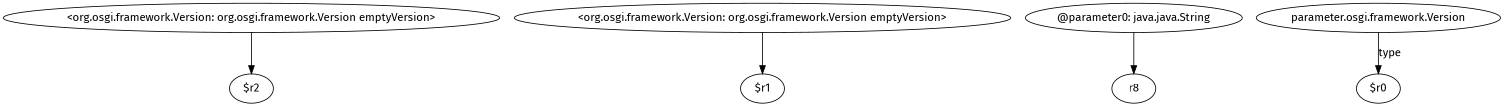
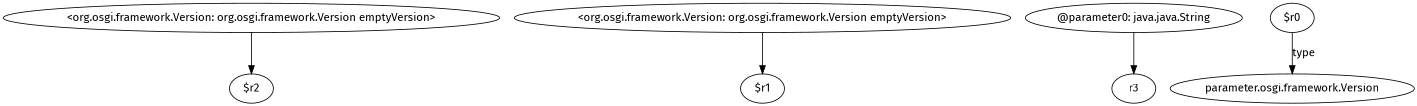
(1378, 49) -> (1292, 49)
(1134, 89) -> (1134, 89)
